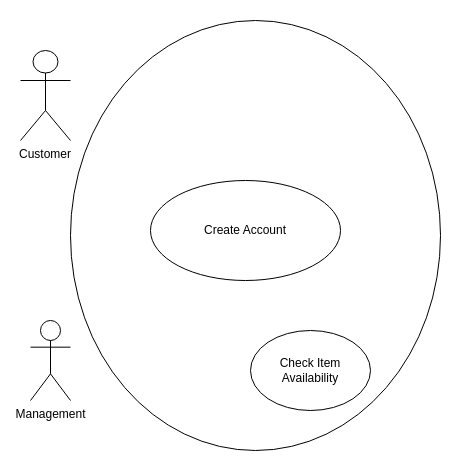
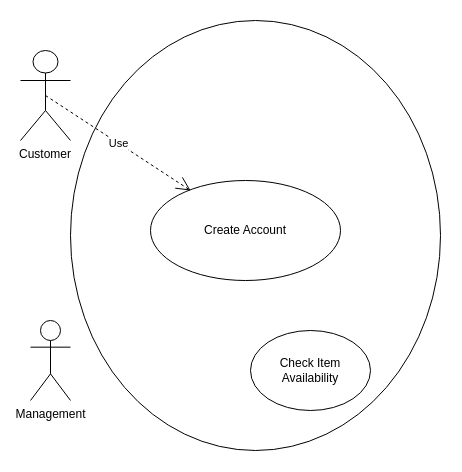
none -> (118, 143)
